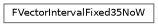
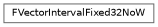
(79, 13) -> (79, 13)
